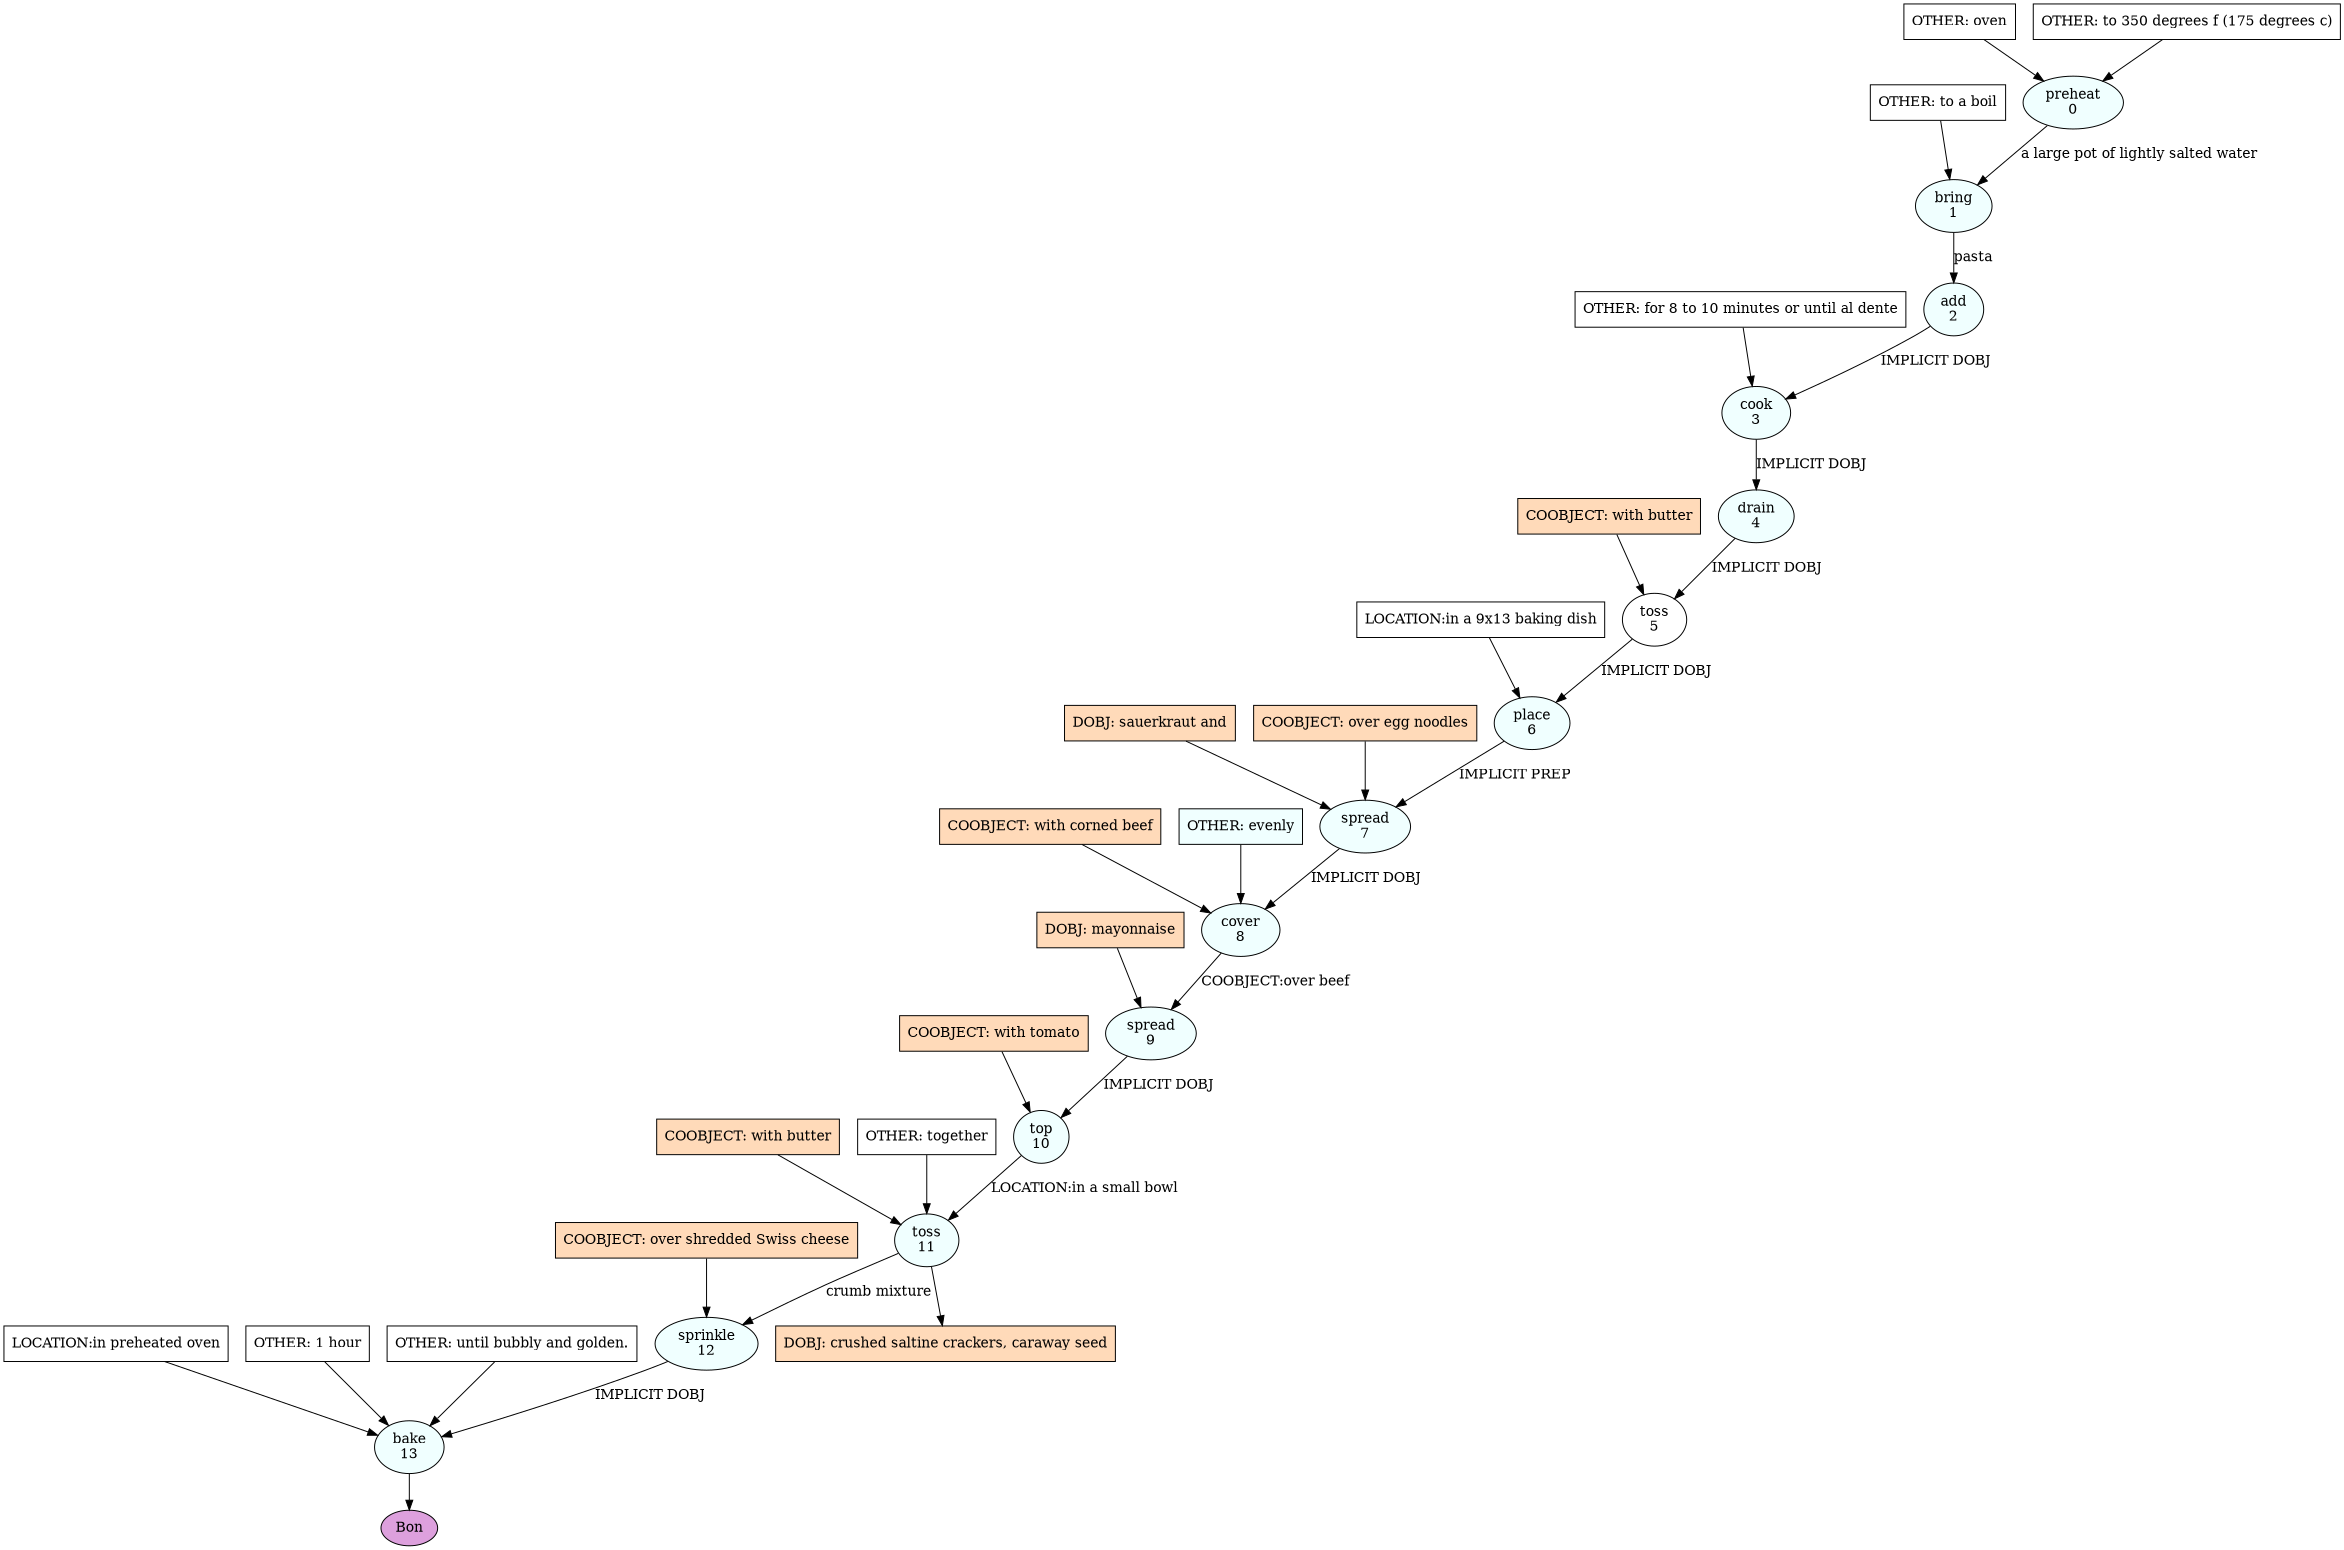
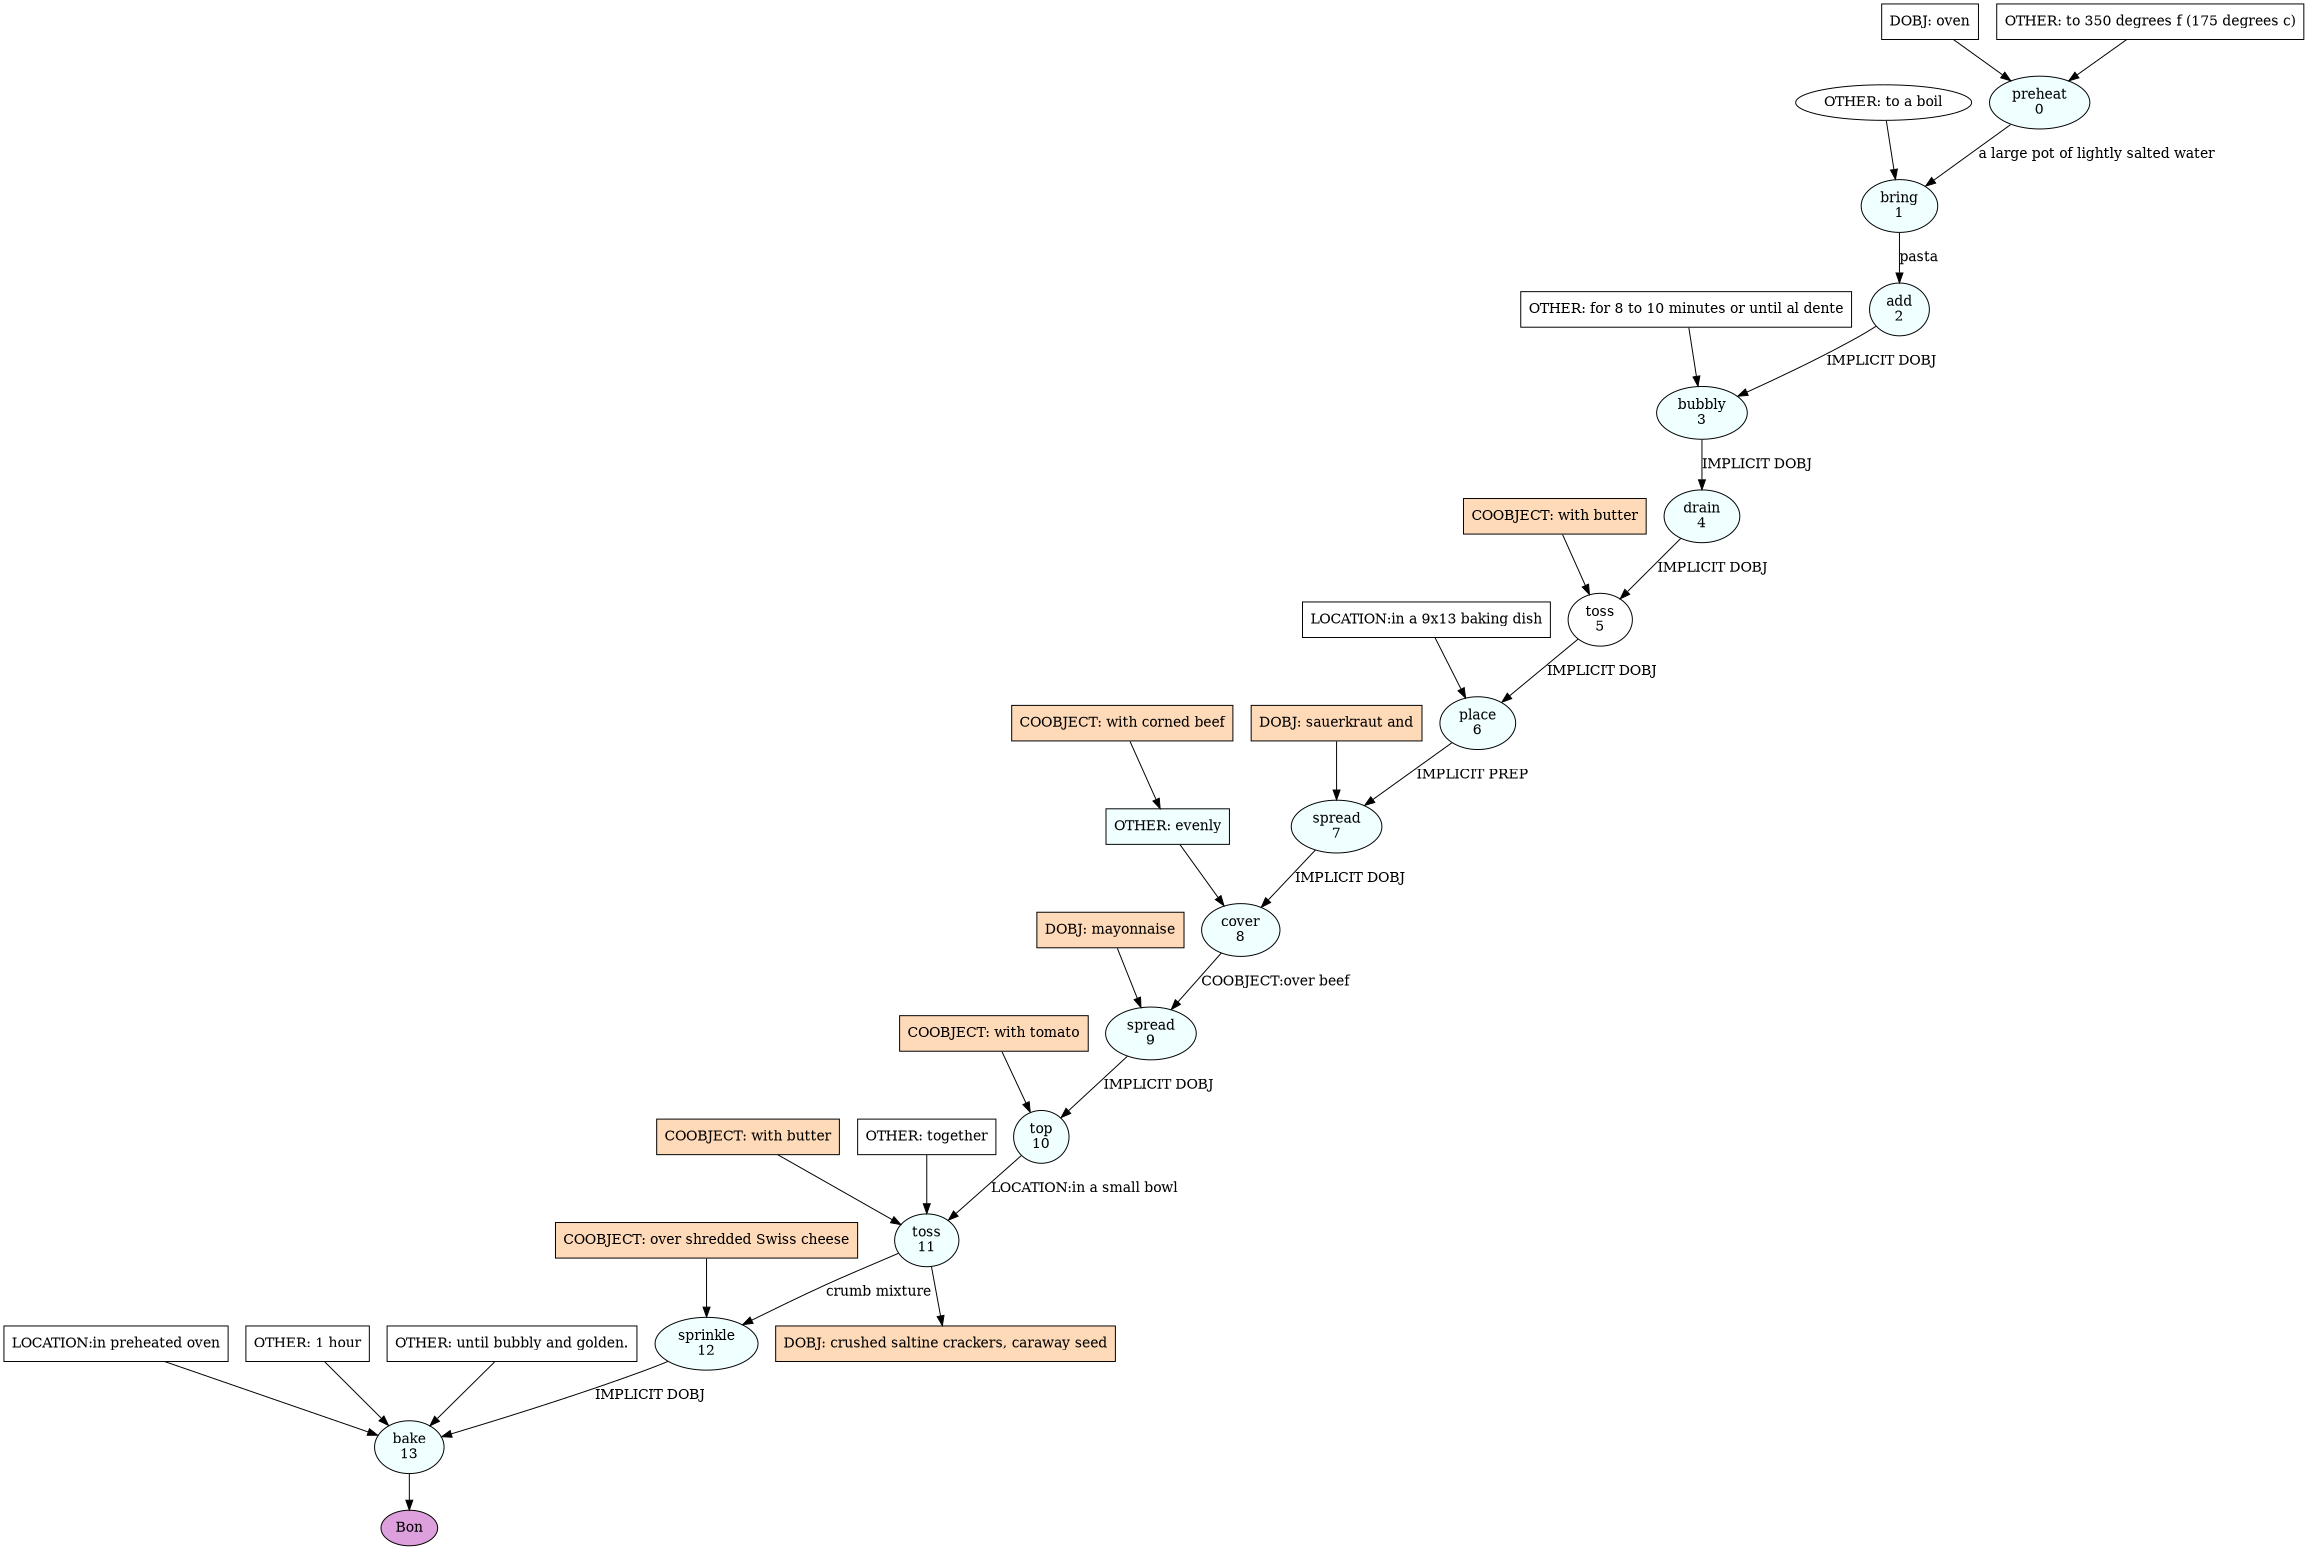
(1960, 22) -> (1930, 22)
(1938, 103) -> (1884, 103)
(1756, 413) -> (1702, 413)
(1365, 723) -> none
(1142, 876) -> (1143, 770)
